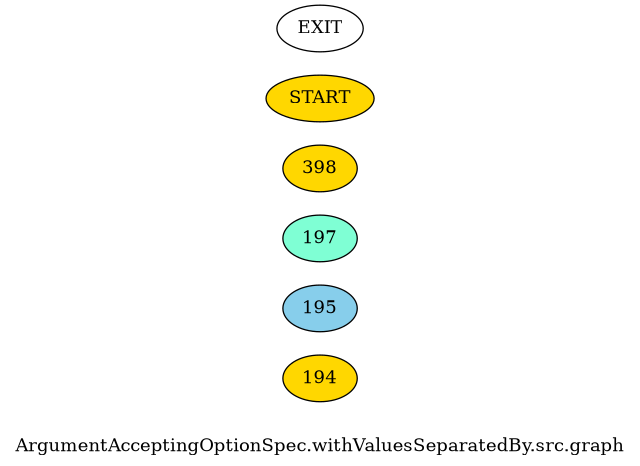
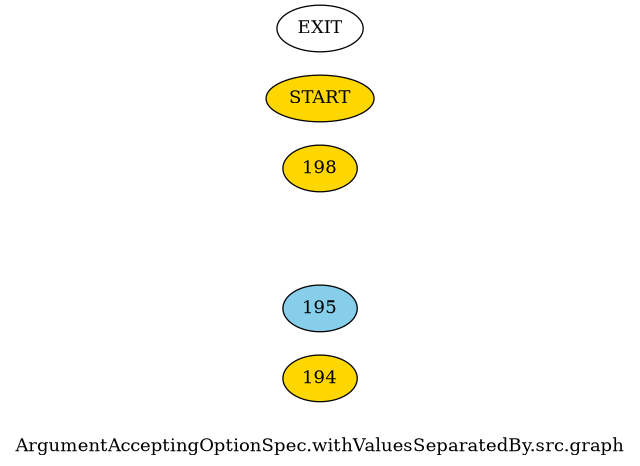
(320, 168) -> (320, 168)
(320, 238) -> none
